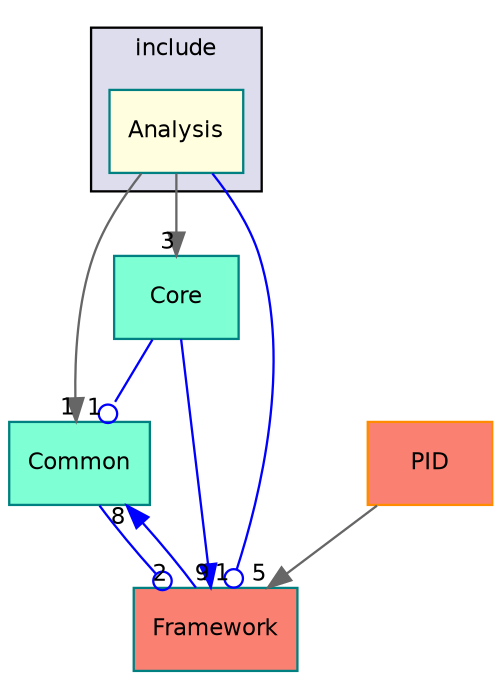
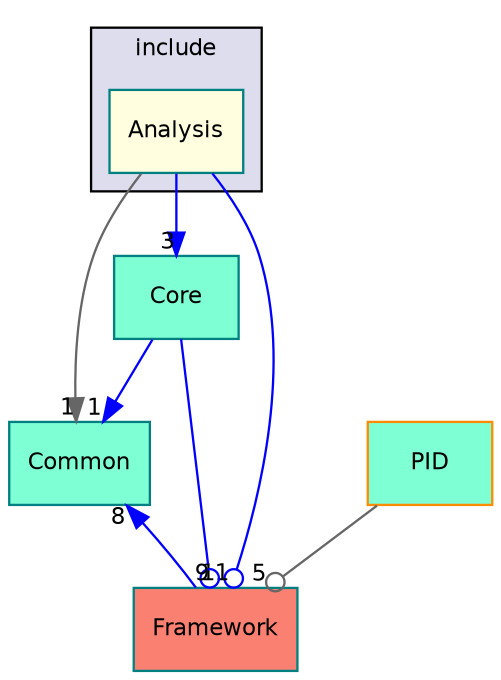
(176, 206) -> (176, 206)
(134, 371) -> (134, 371)
(195, 452) -> (195, 452)
(430, 463) -> (430, 463)
(127, 540) -> none
(330, 541) -> (330, 541)
